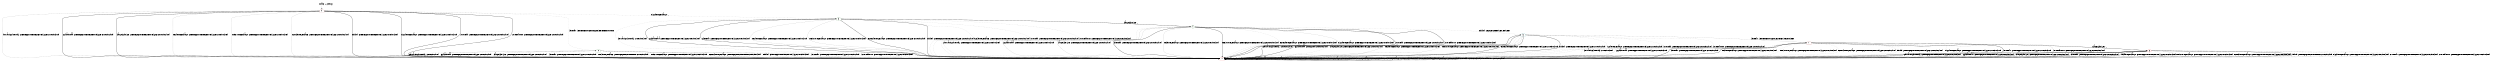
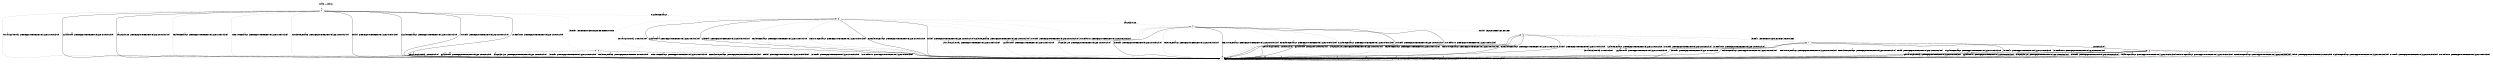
(1016, 21) -> (1016, 21)
(2100, 47) -> (2100, 47)
